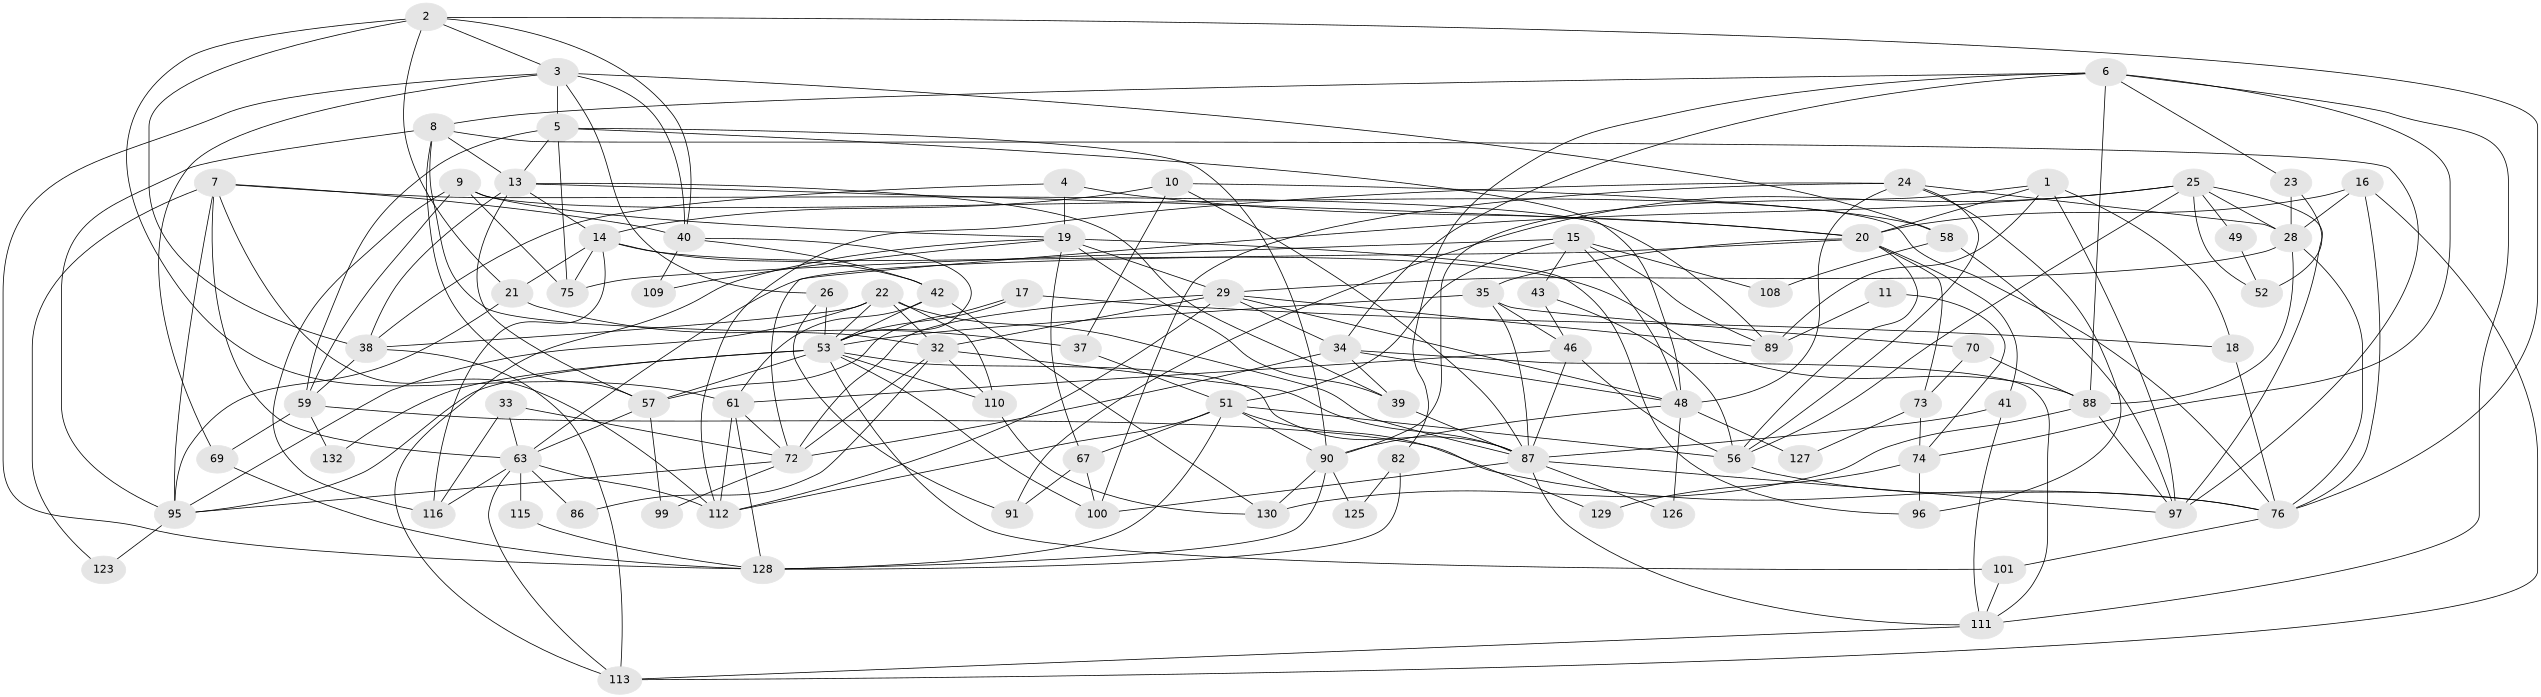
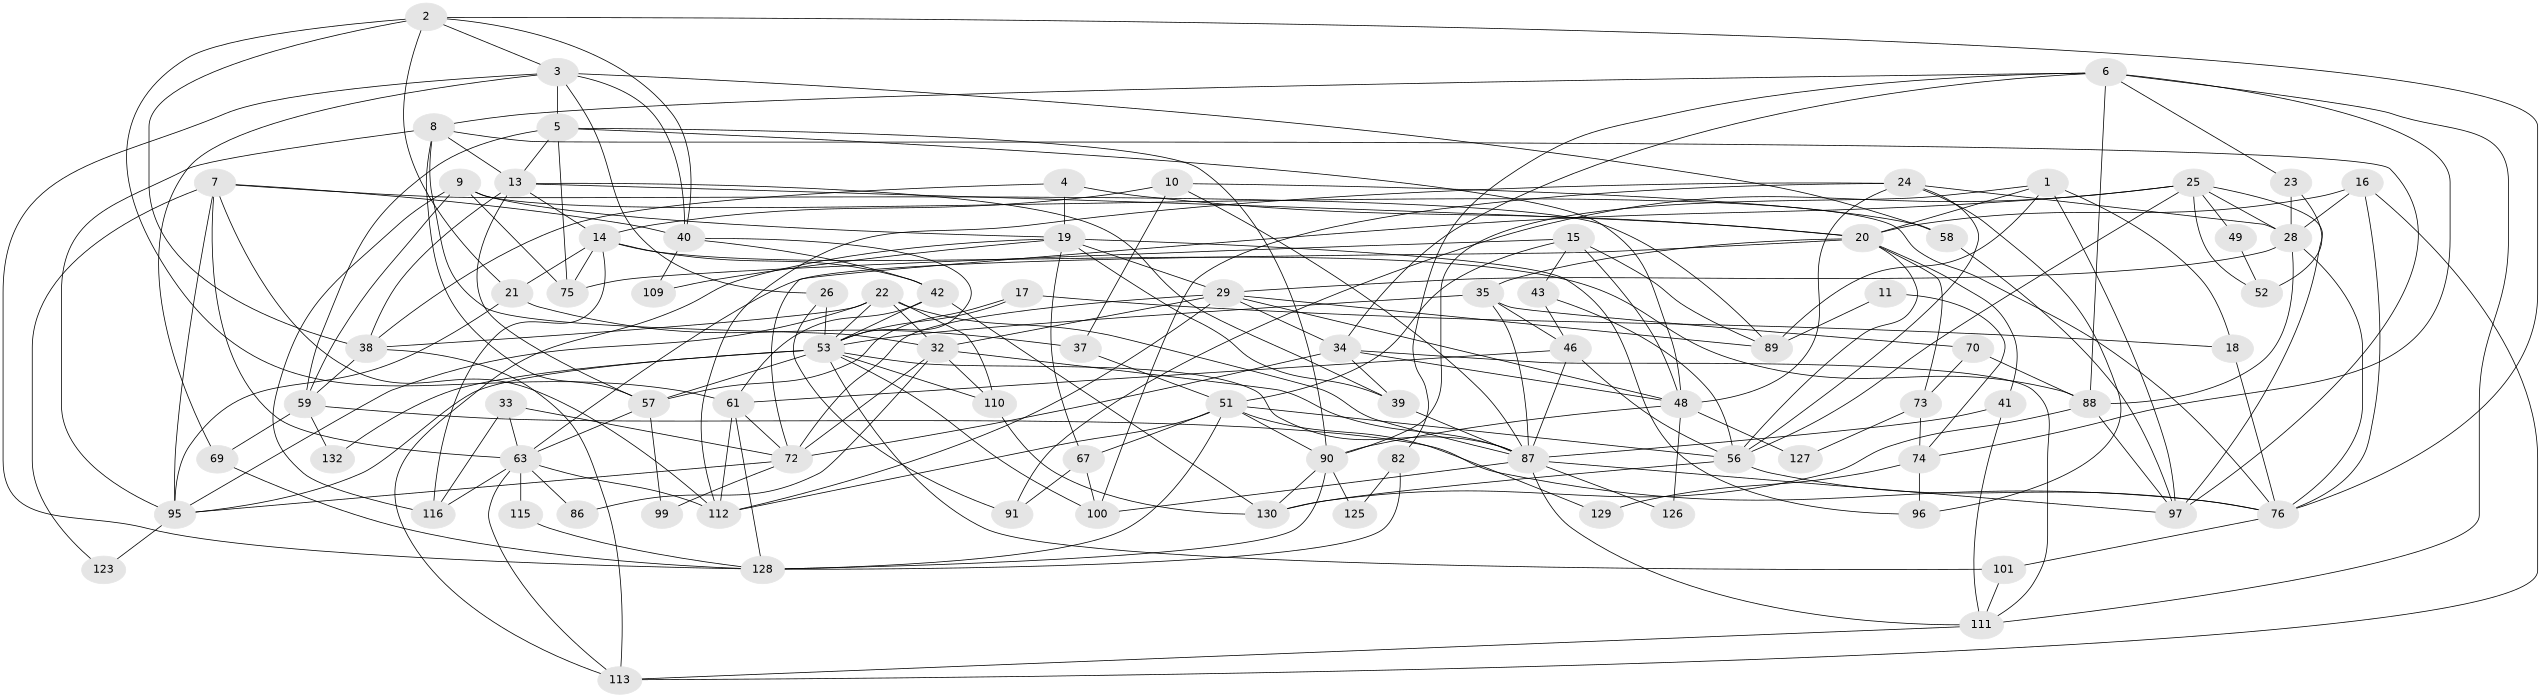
(1770, 293) -> none
none -> (1500, 481)
